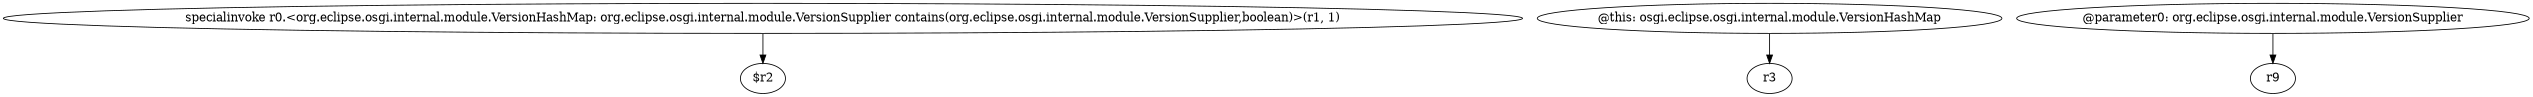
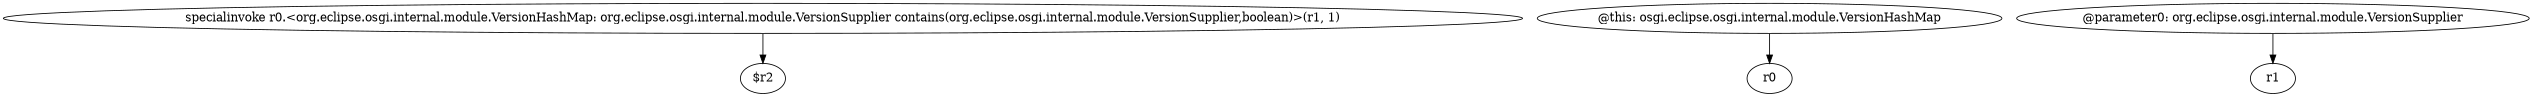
(1770, 78) -> (1770, 78)
(2273, 78) -> (2273, 78)
